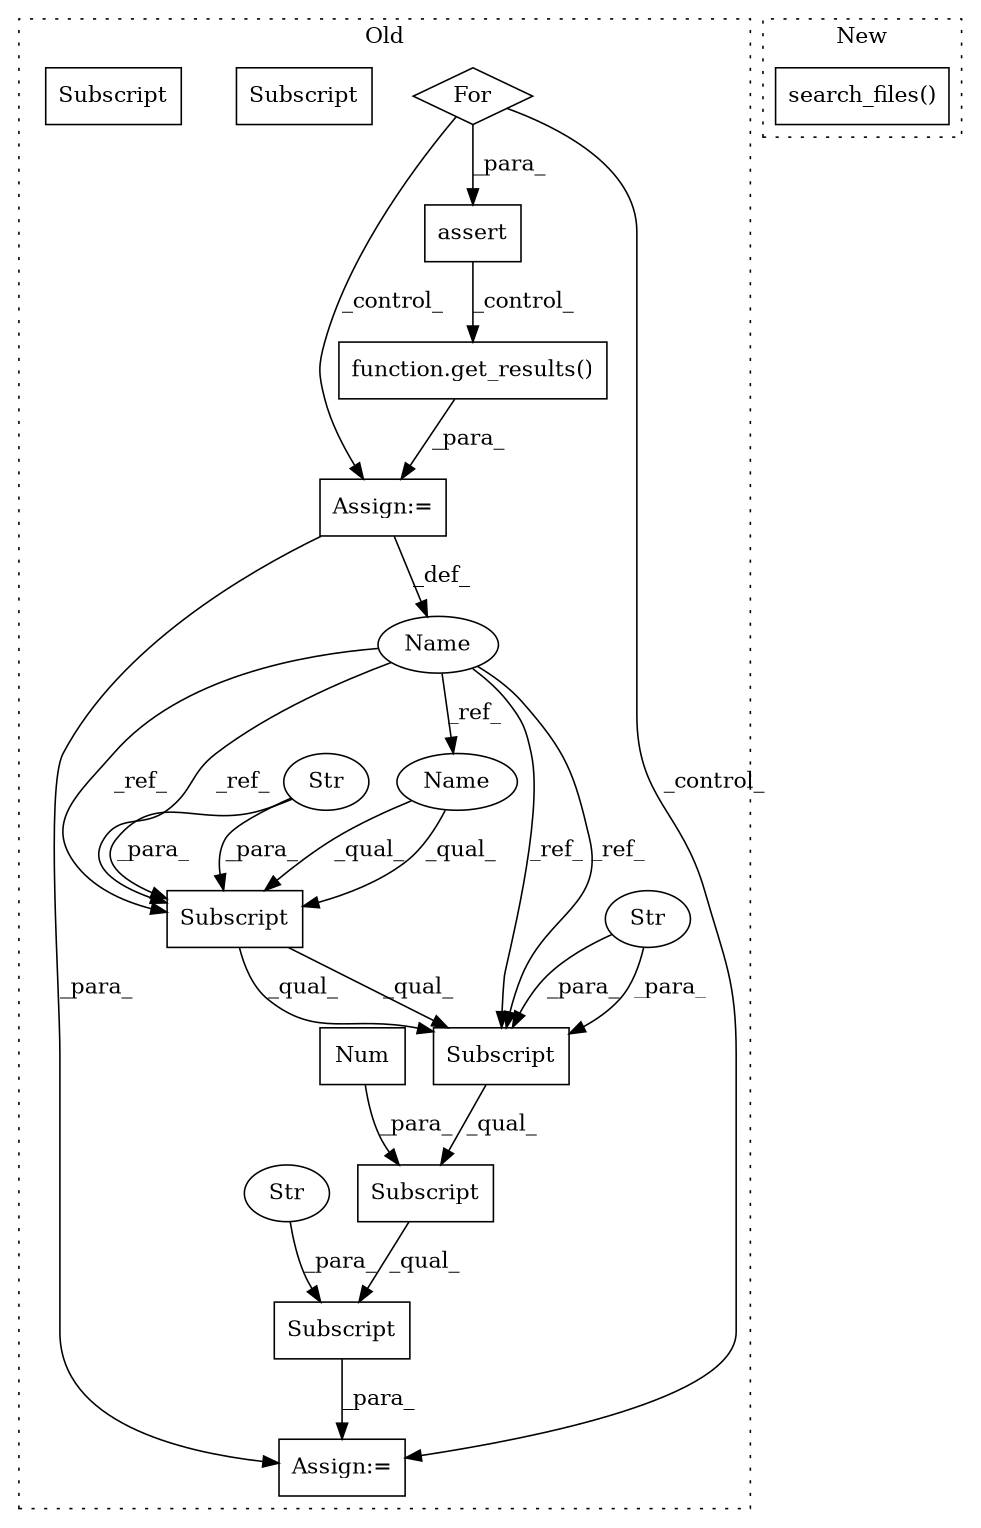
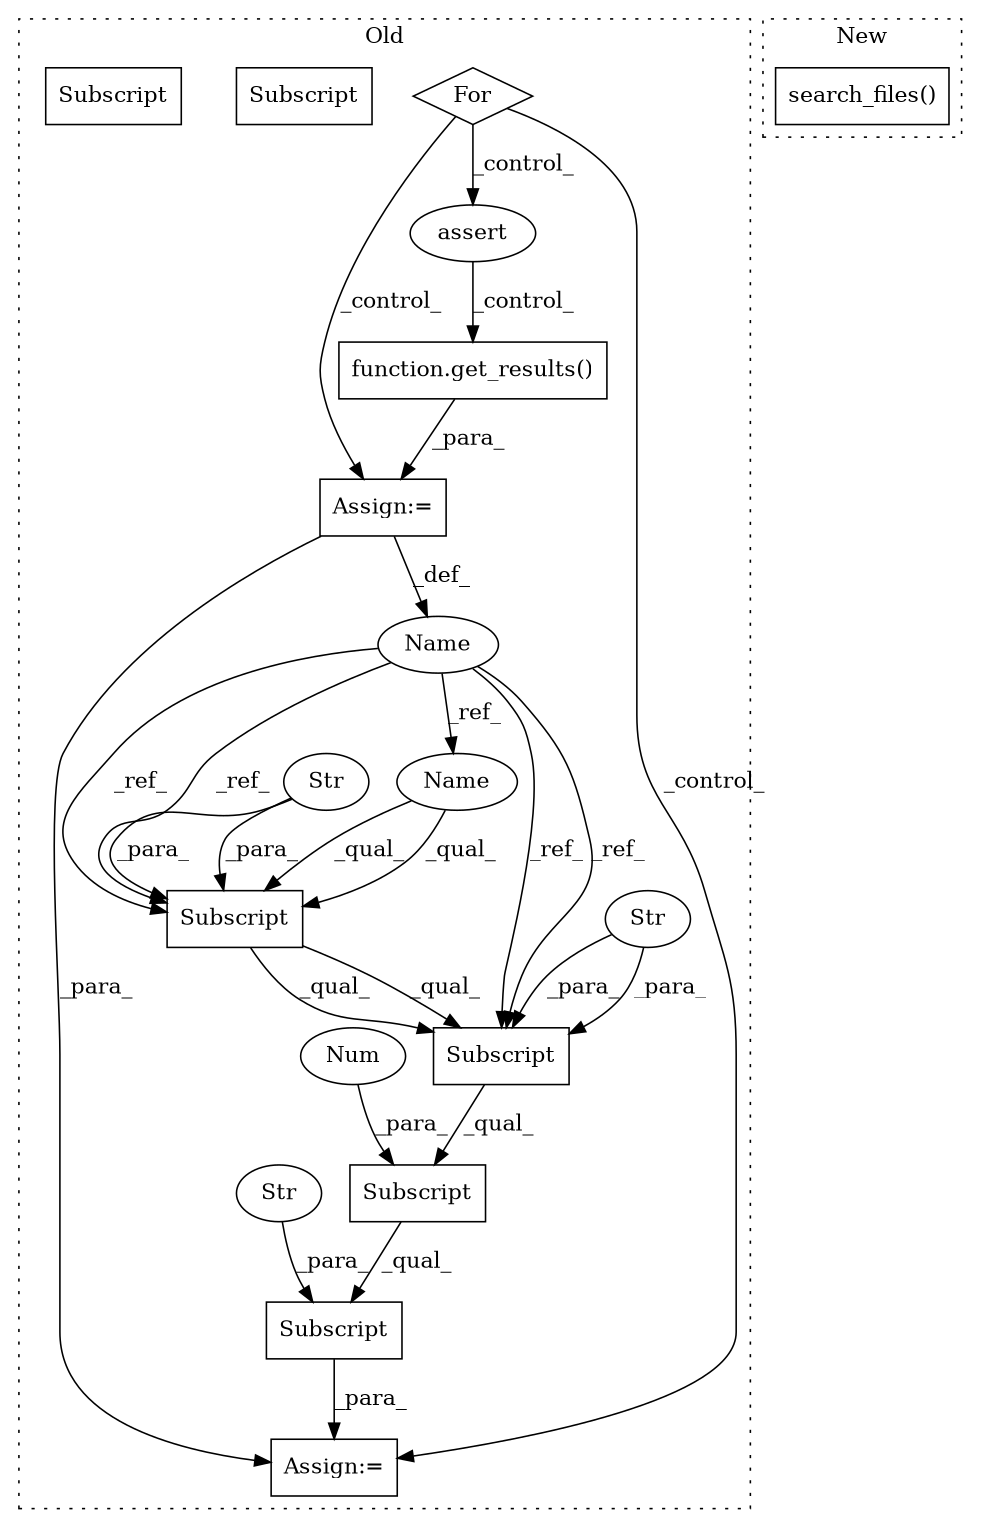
(509, 165) -> (523, 165)
(473, 233) -> (473, 233)
(363, 1056) -> (353, 1056)
